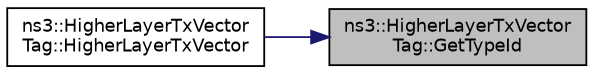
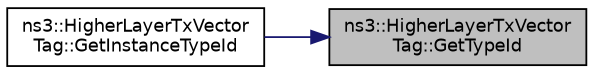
(136, 37) -> (136, 37)
